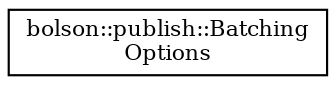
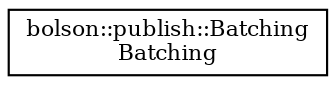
(168, 43) -> (168, 43)
